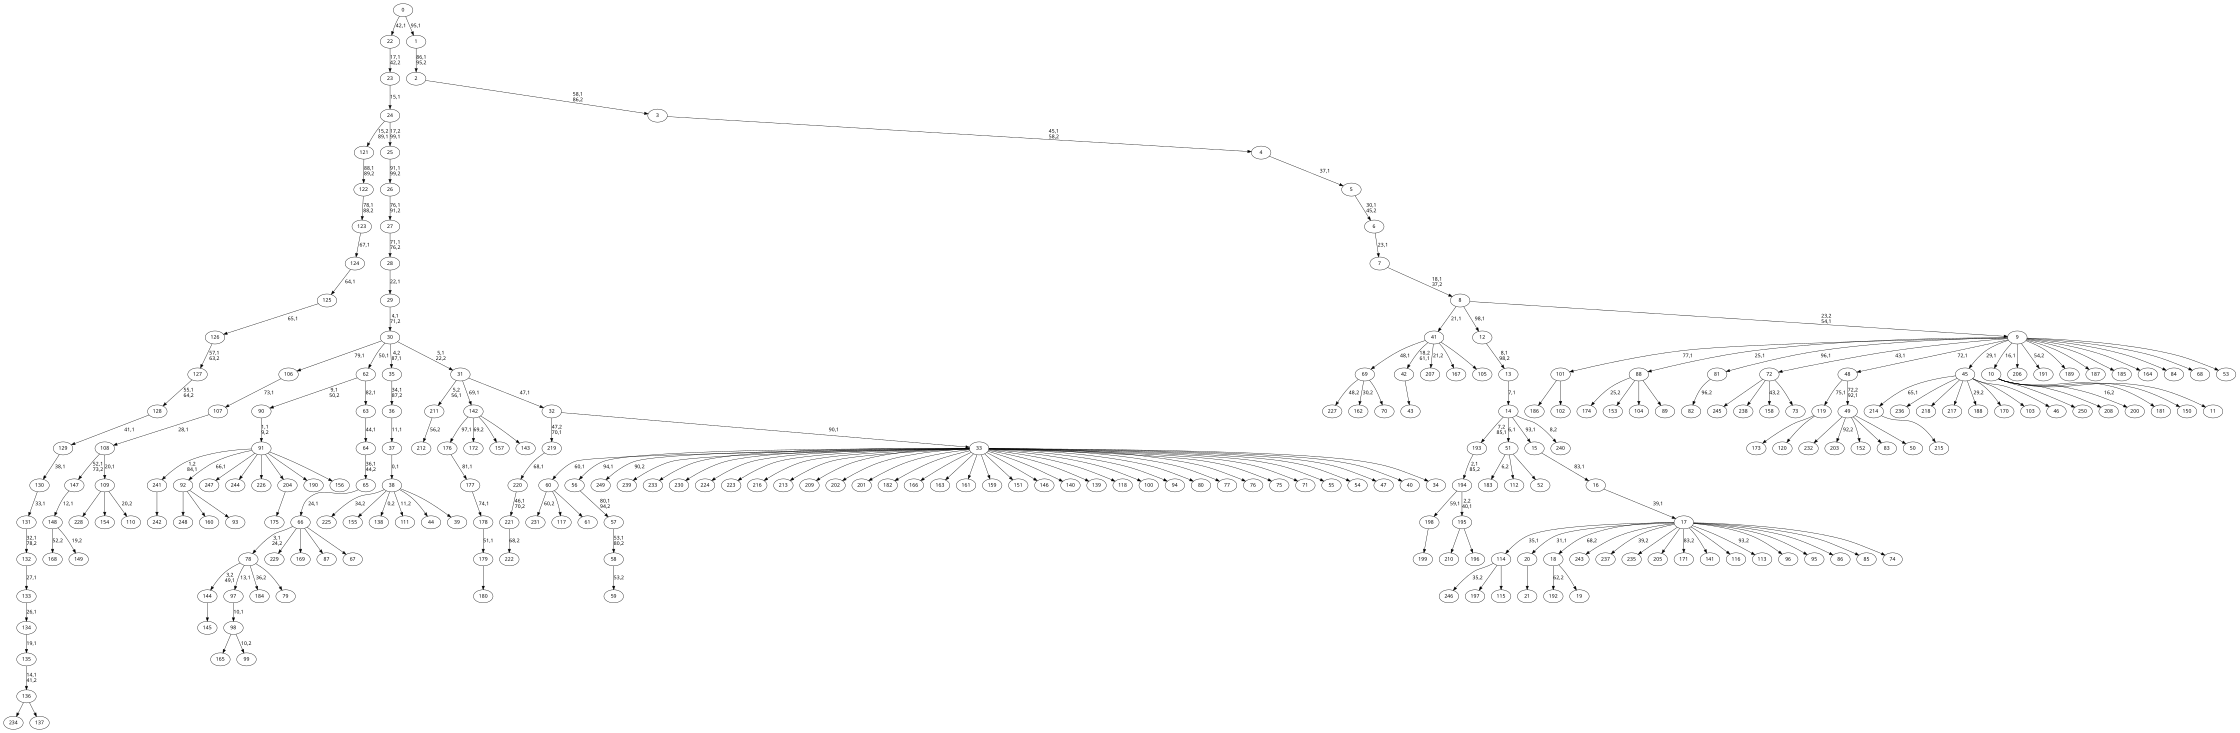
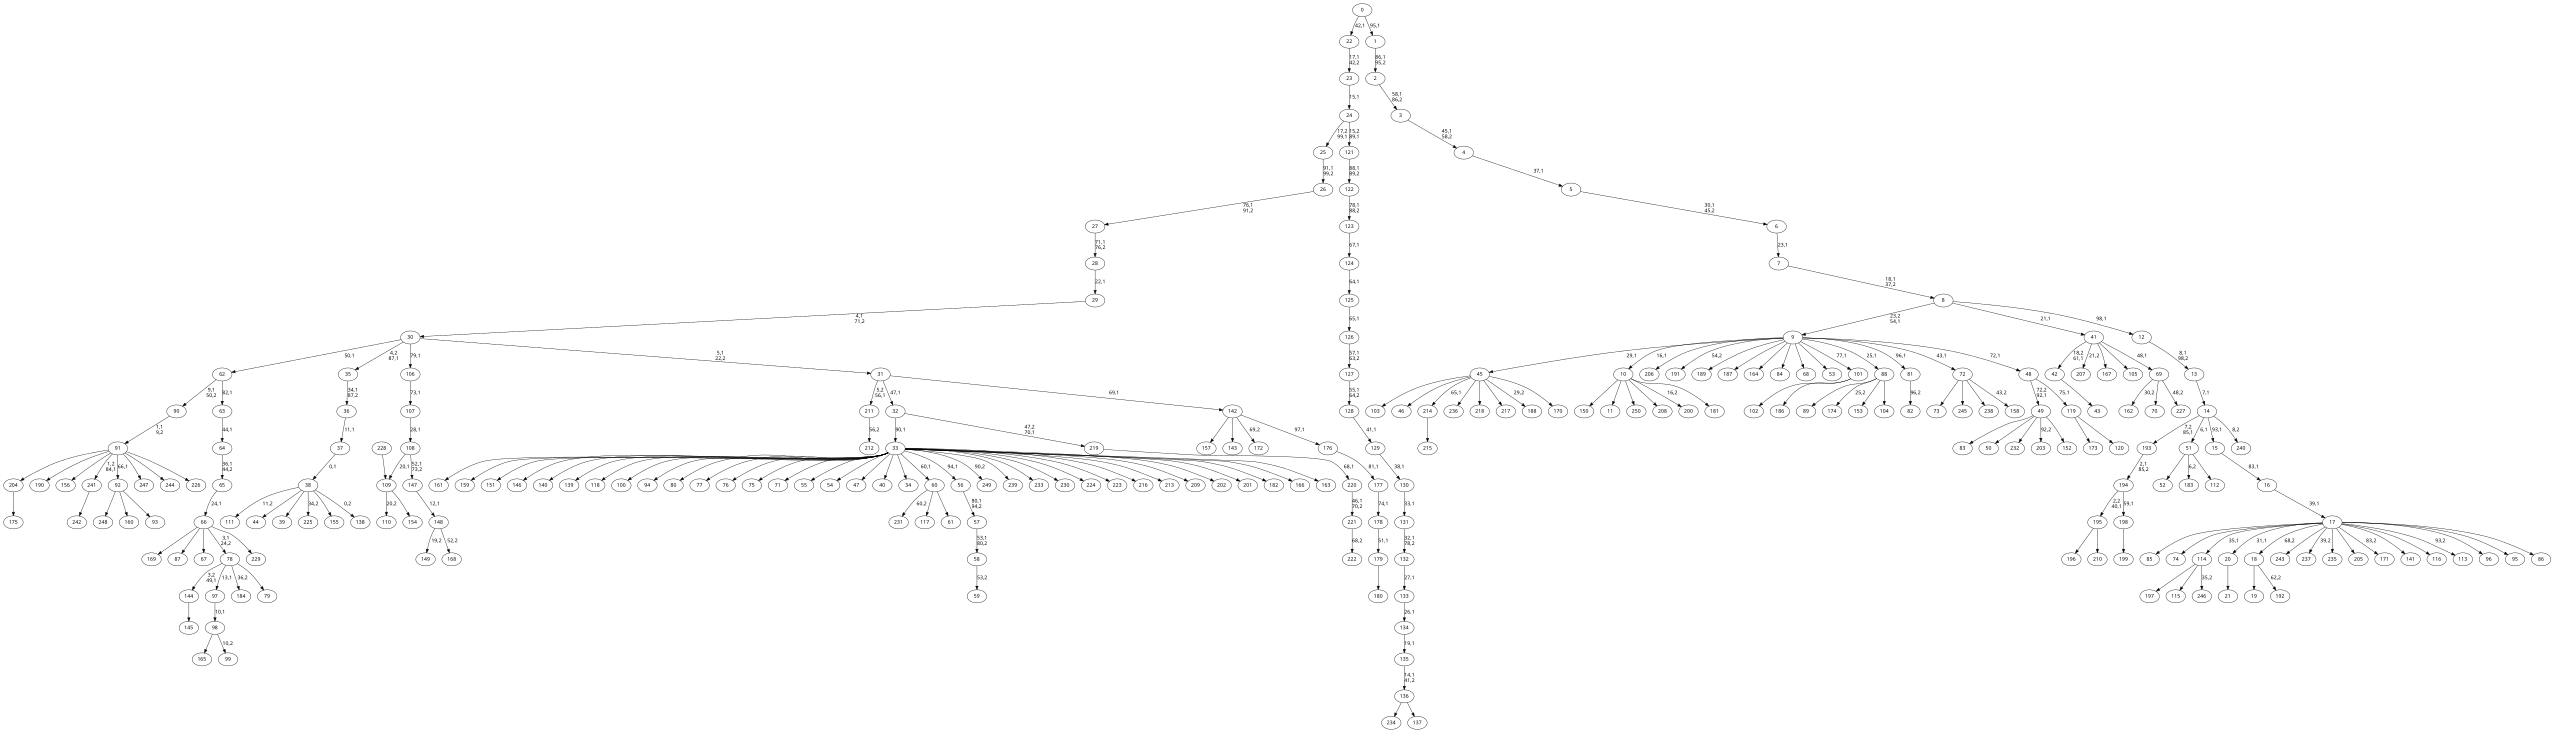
(2122, 374) -> none
(93, 502) -> (384, 465)
